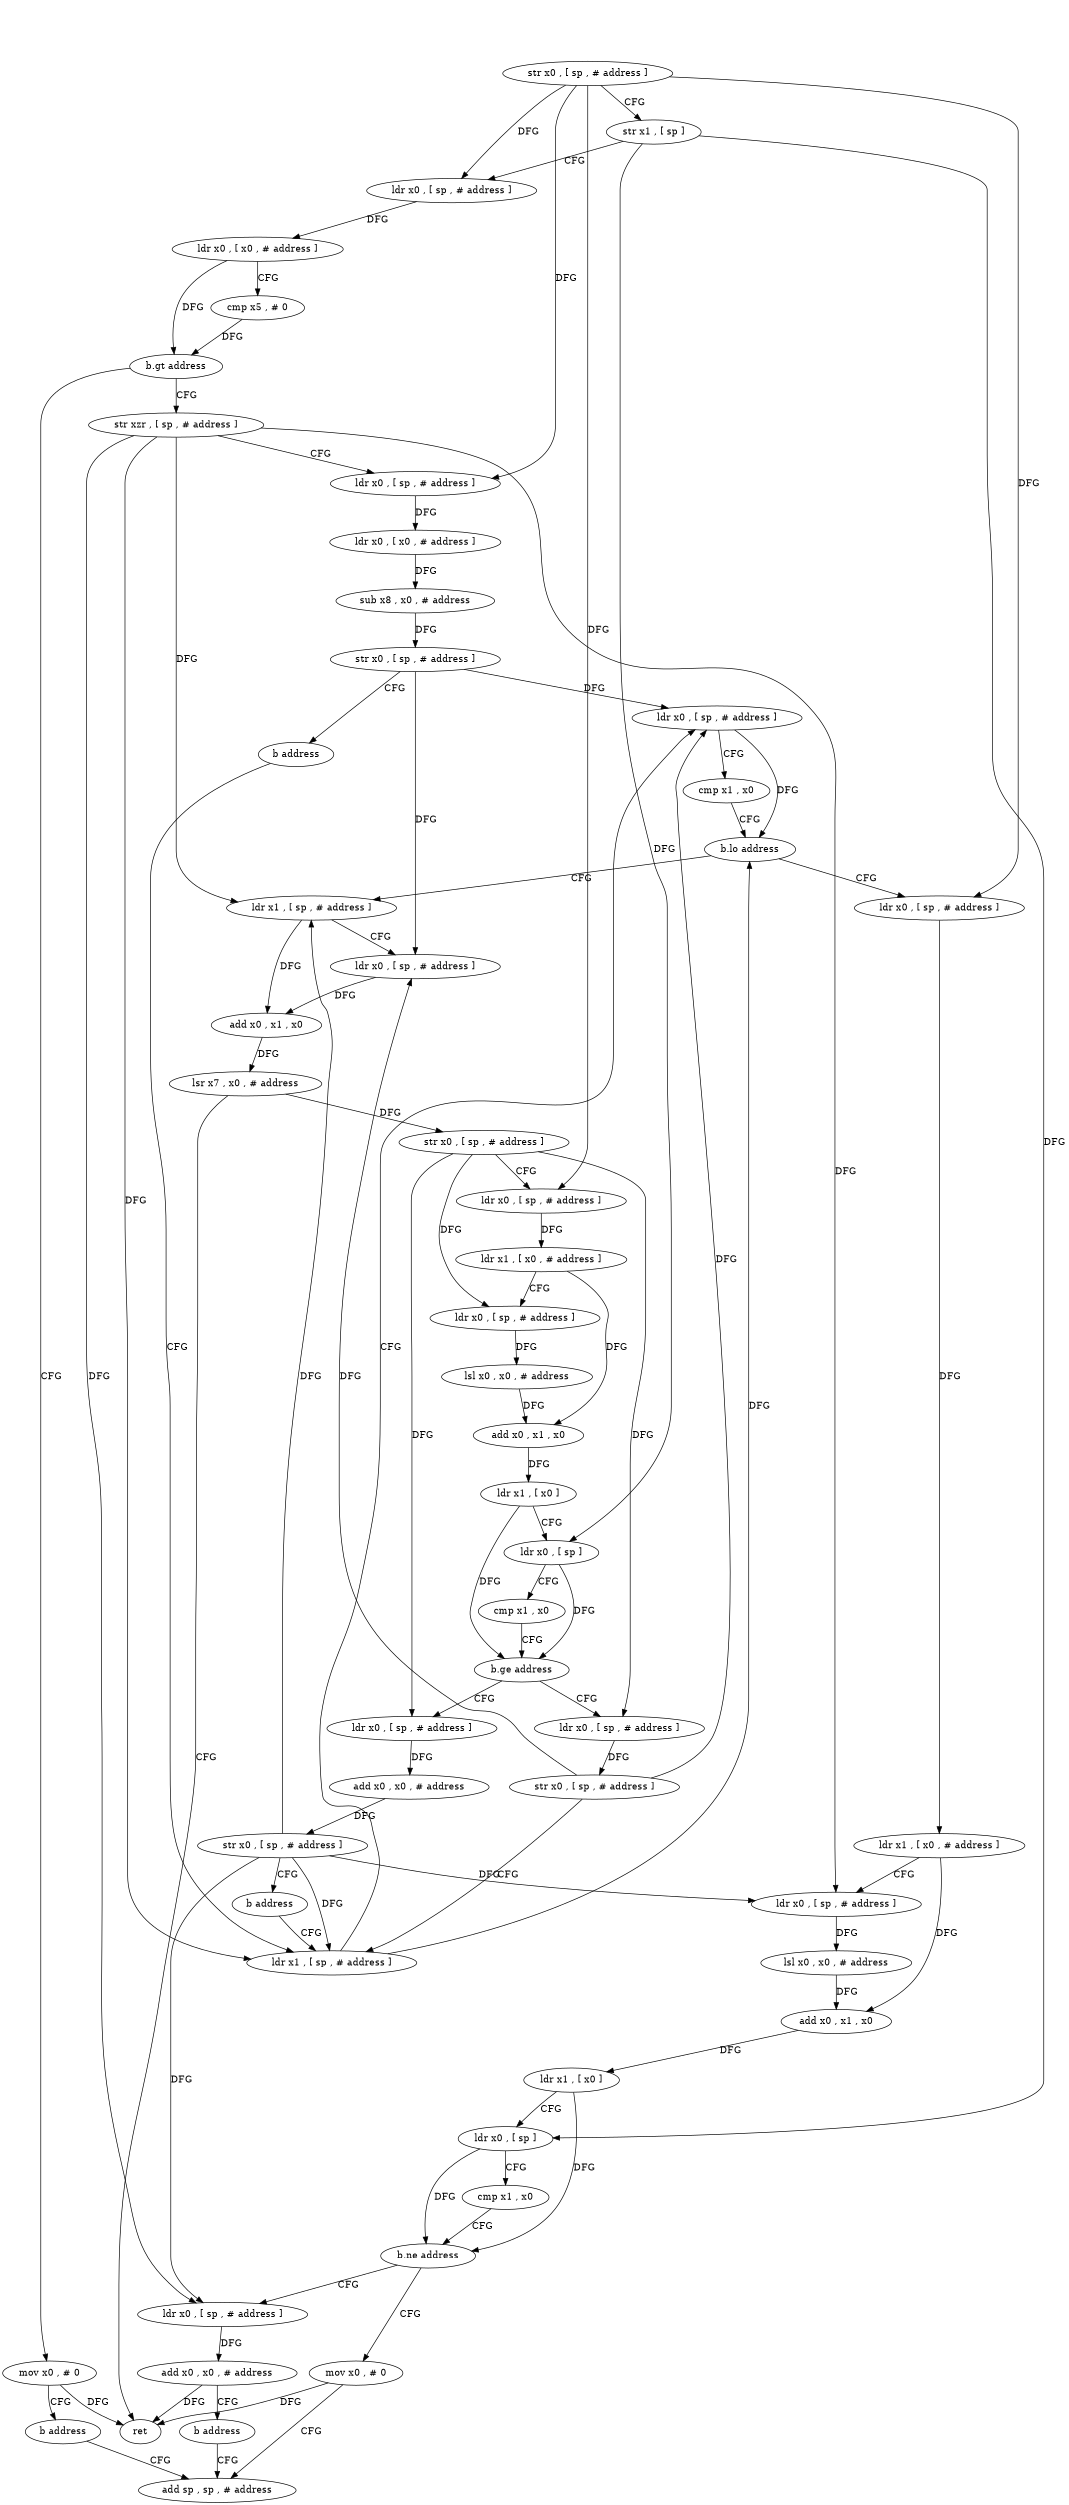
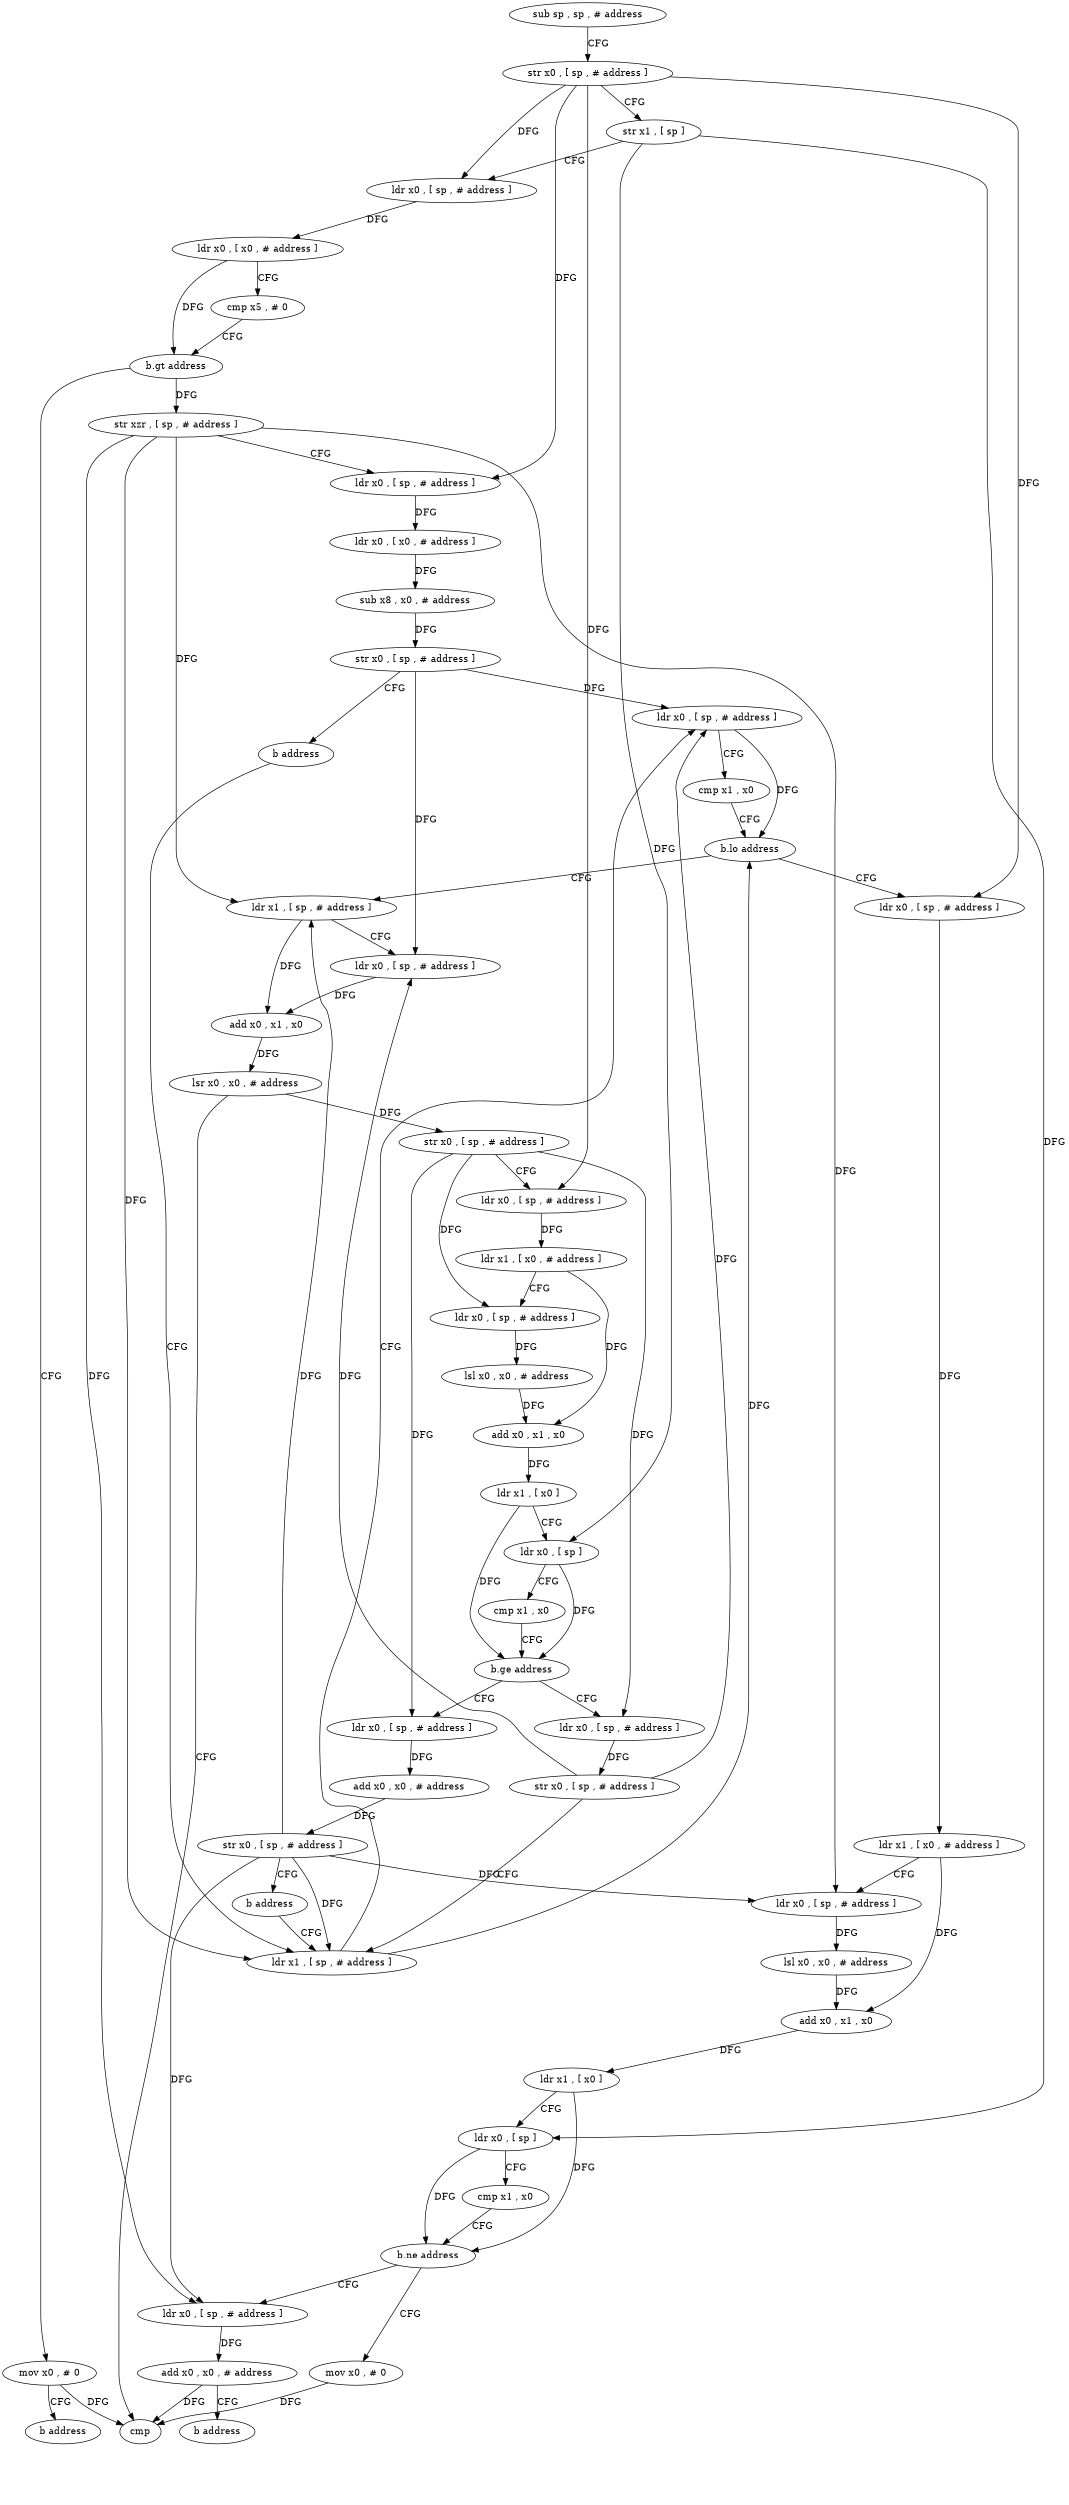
none -> (588, 15)
(233, 337) -> (233, 337)
(187, 396) -> (187, 396)
(246, 1084) -> (246, 1084)
(140, 2432) -> (140, 2432)
(217, 2490) -> none
